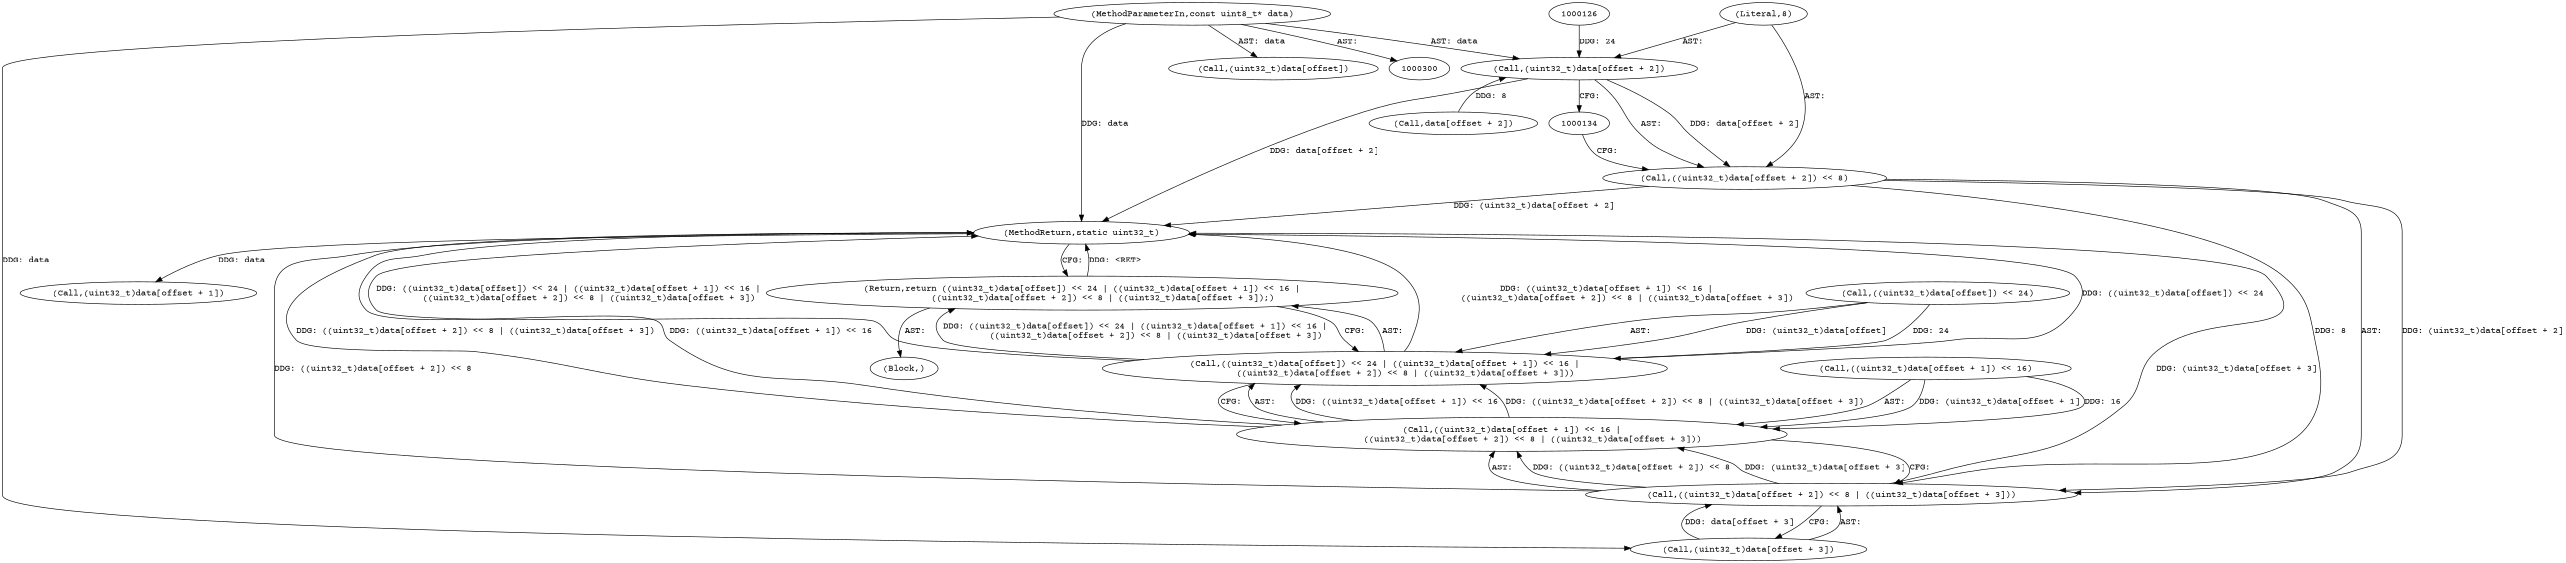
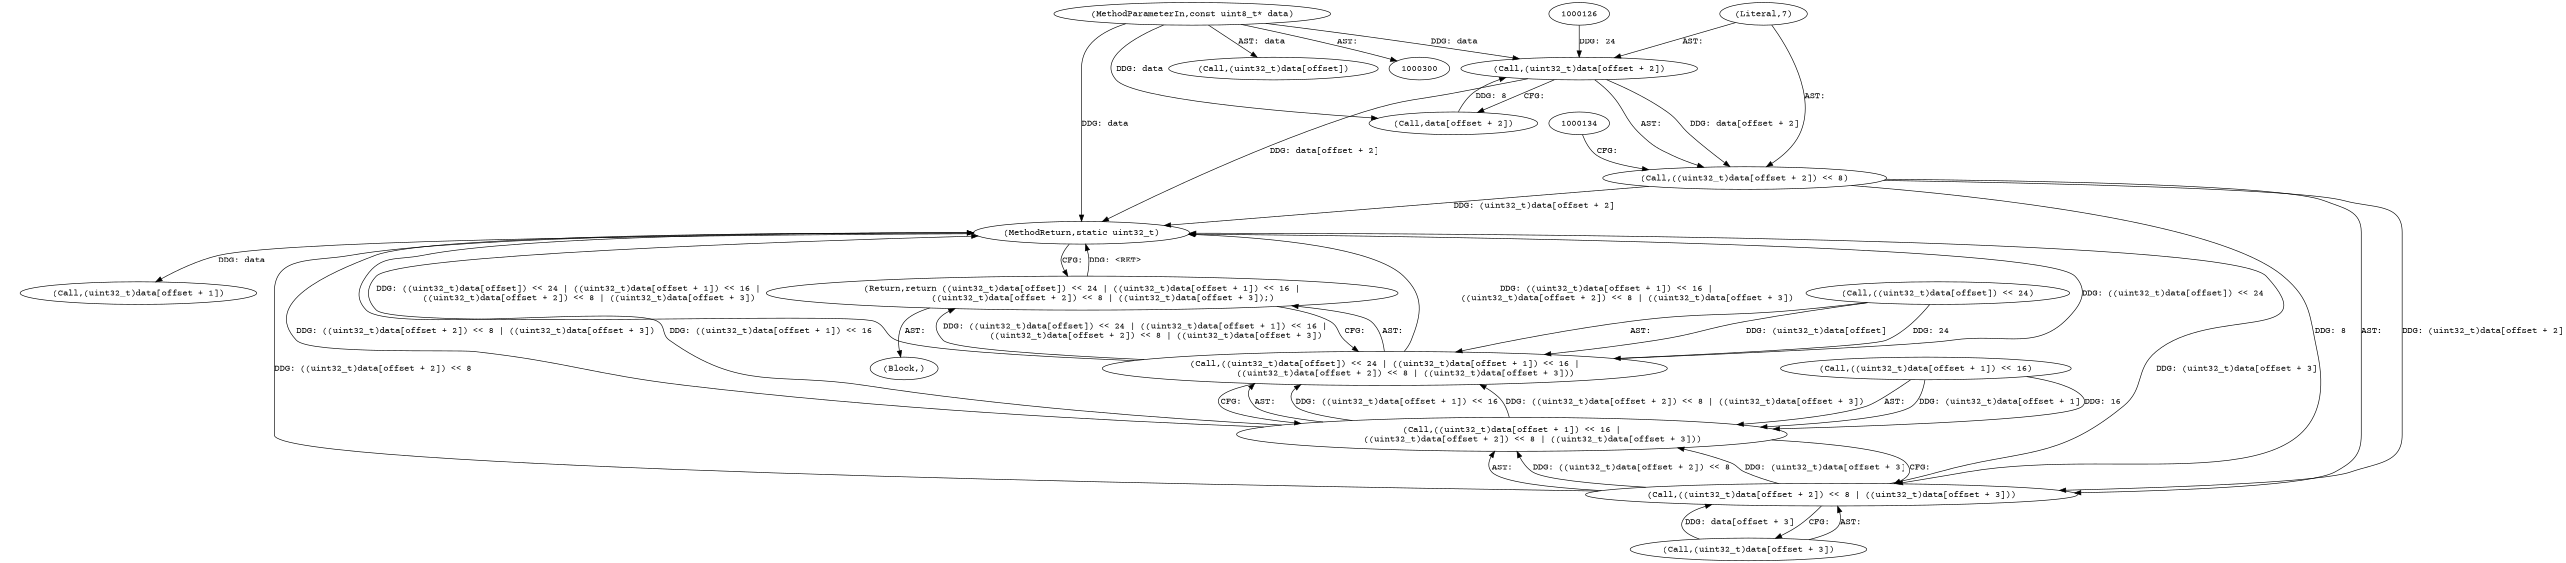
(1764, 14) -> (1764, 14)
(1454, 41) -> (1454, 41)
(1579, 93) -> (1519, 95)
(70, 510) -> (1200, 102)
